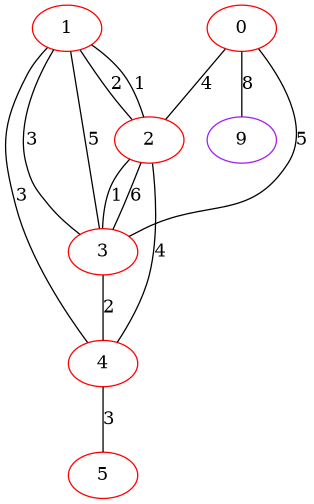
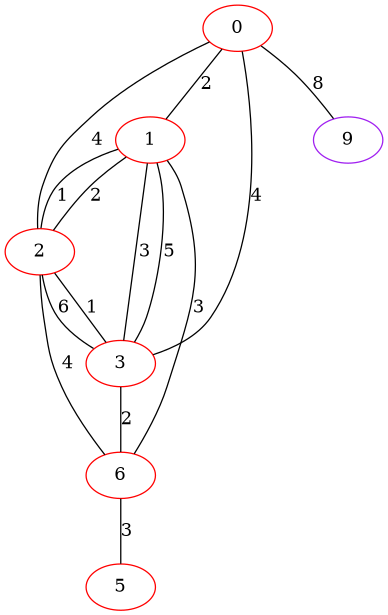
none -> (194, 84)
(302, 140) -> (257, 196)
(103, 364) -> (121, 475)
